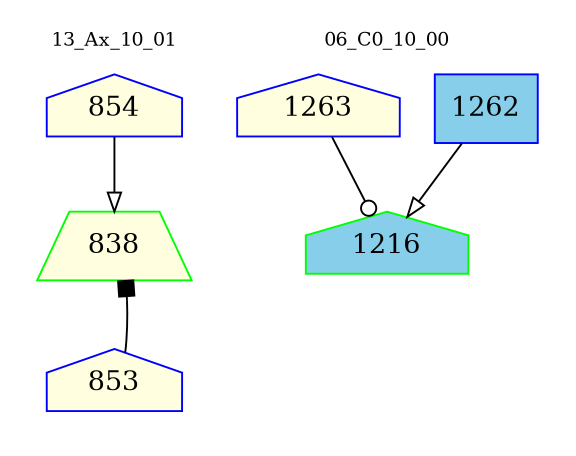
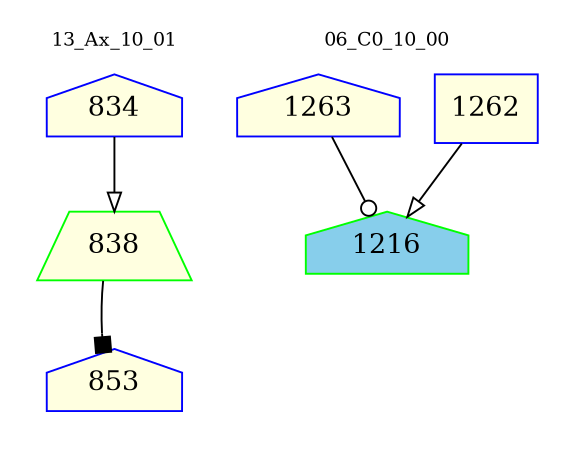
(114, 109) -> (114, 109)
(486, 109) -> (486, 109)
(127, 326) -> (102, 307)
